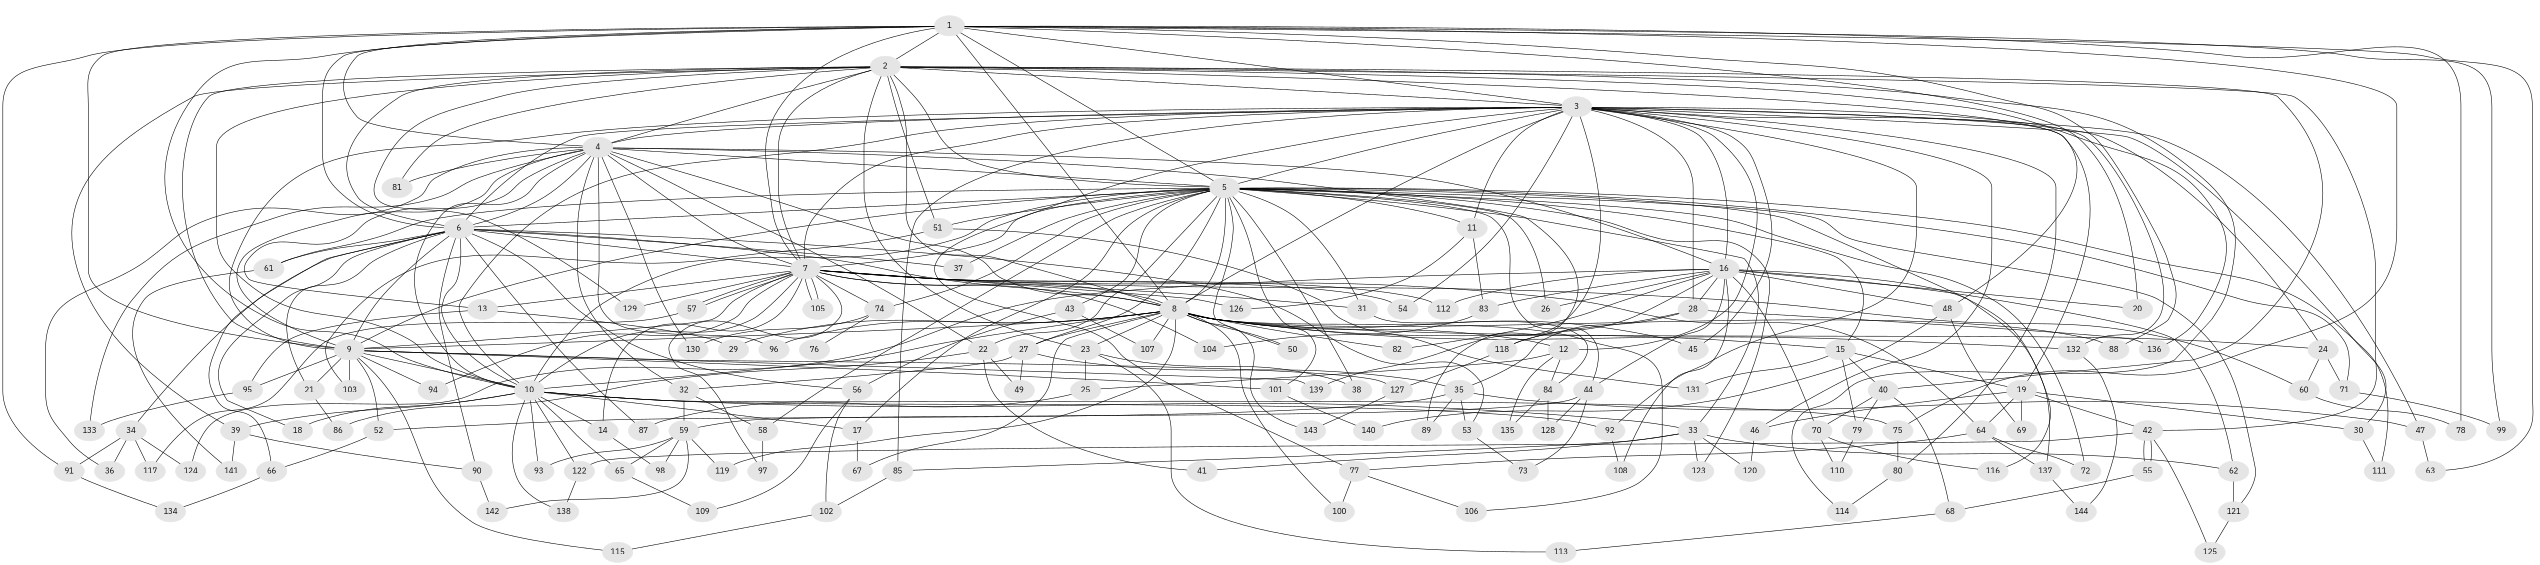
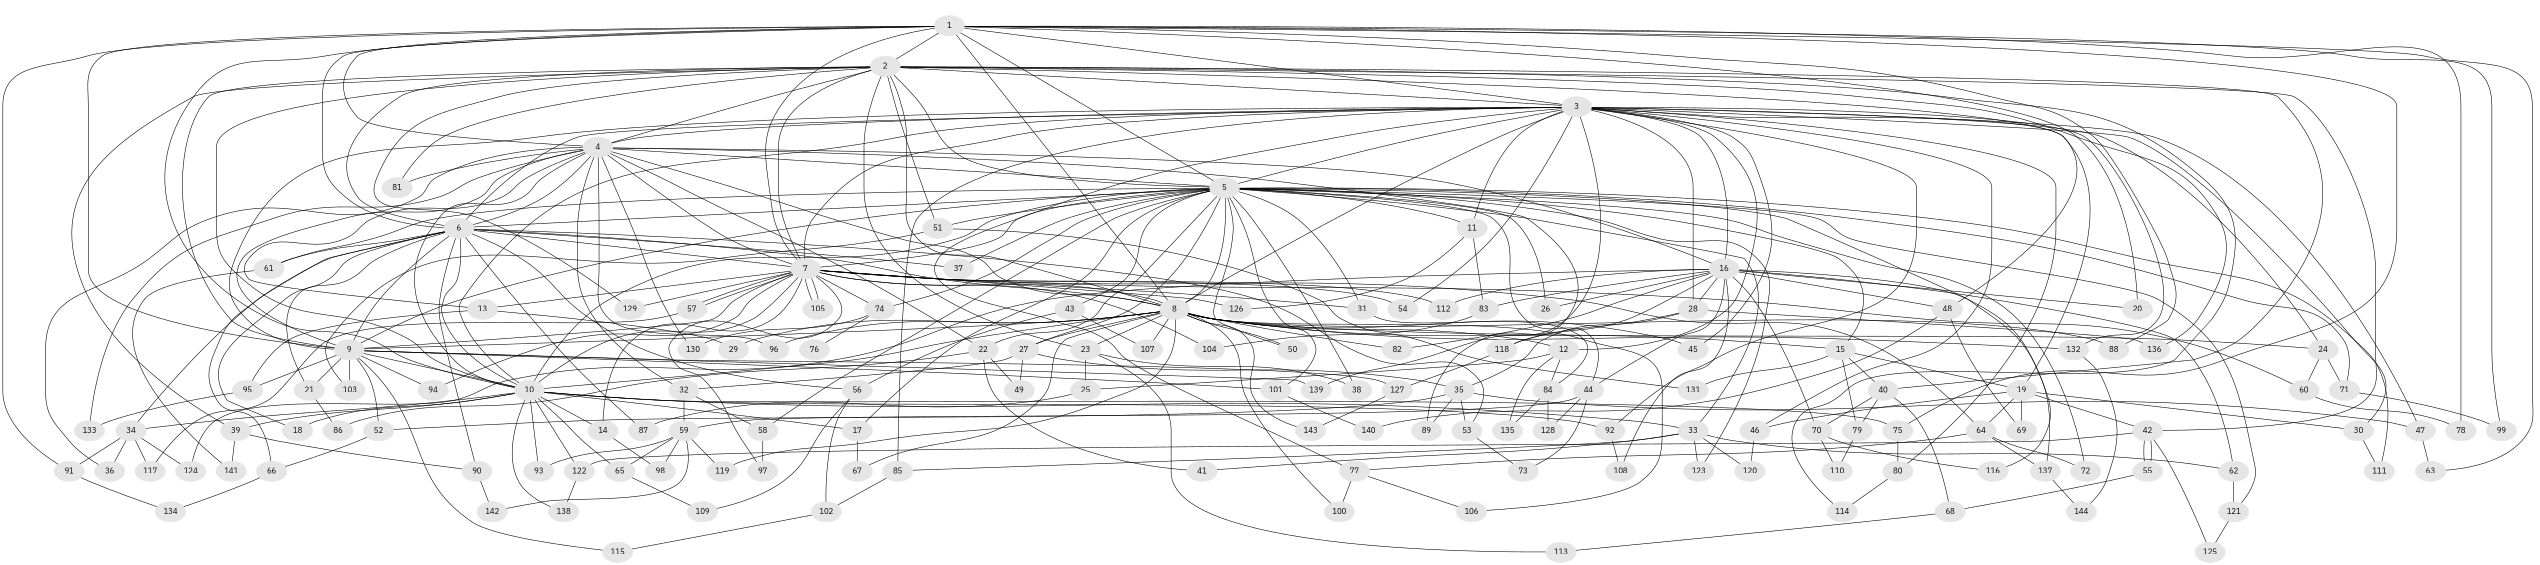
none -> (303, 413)
